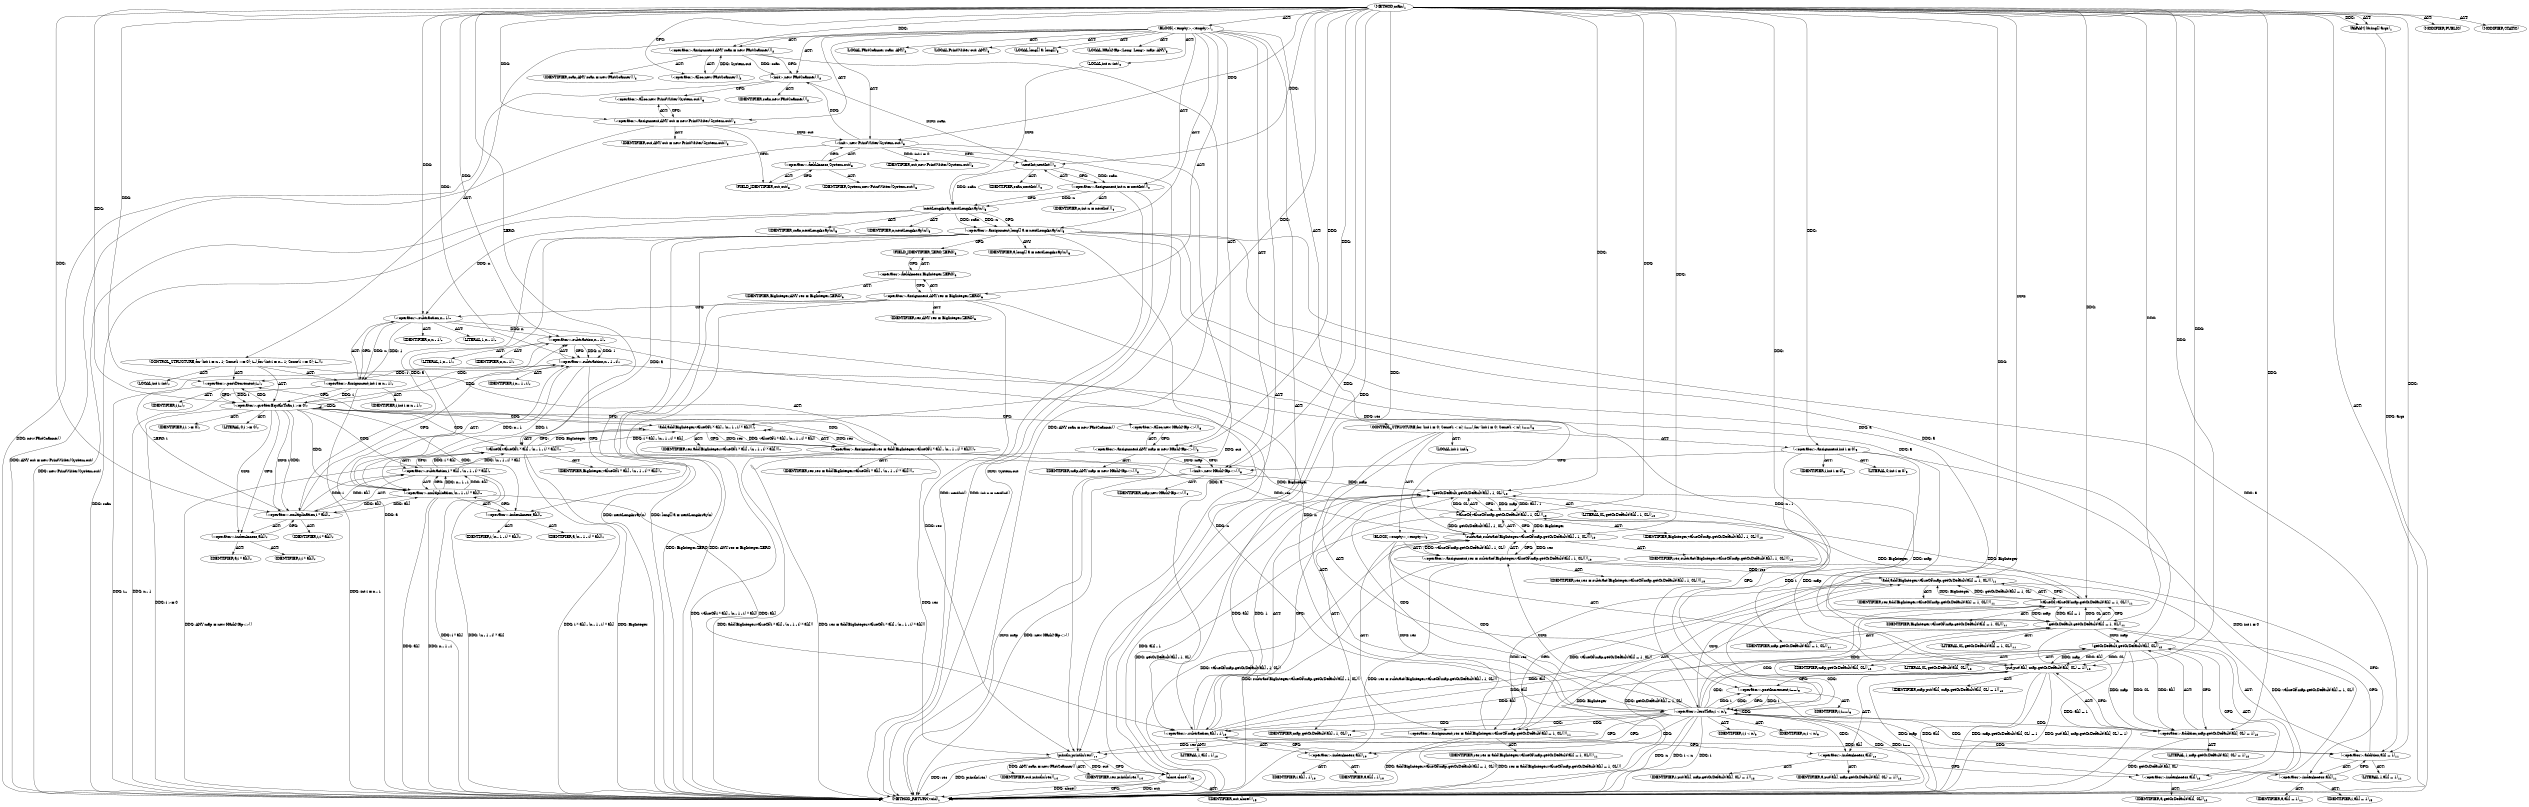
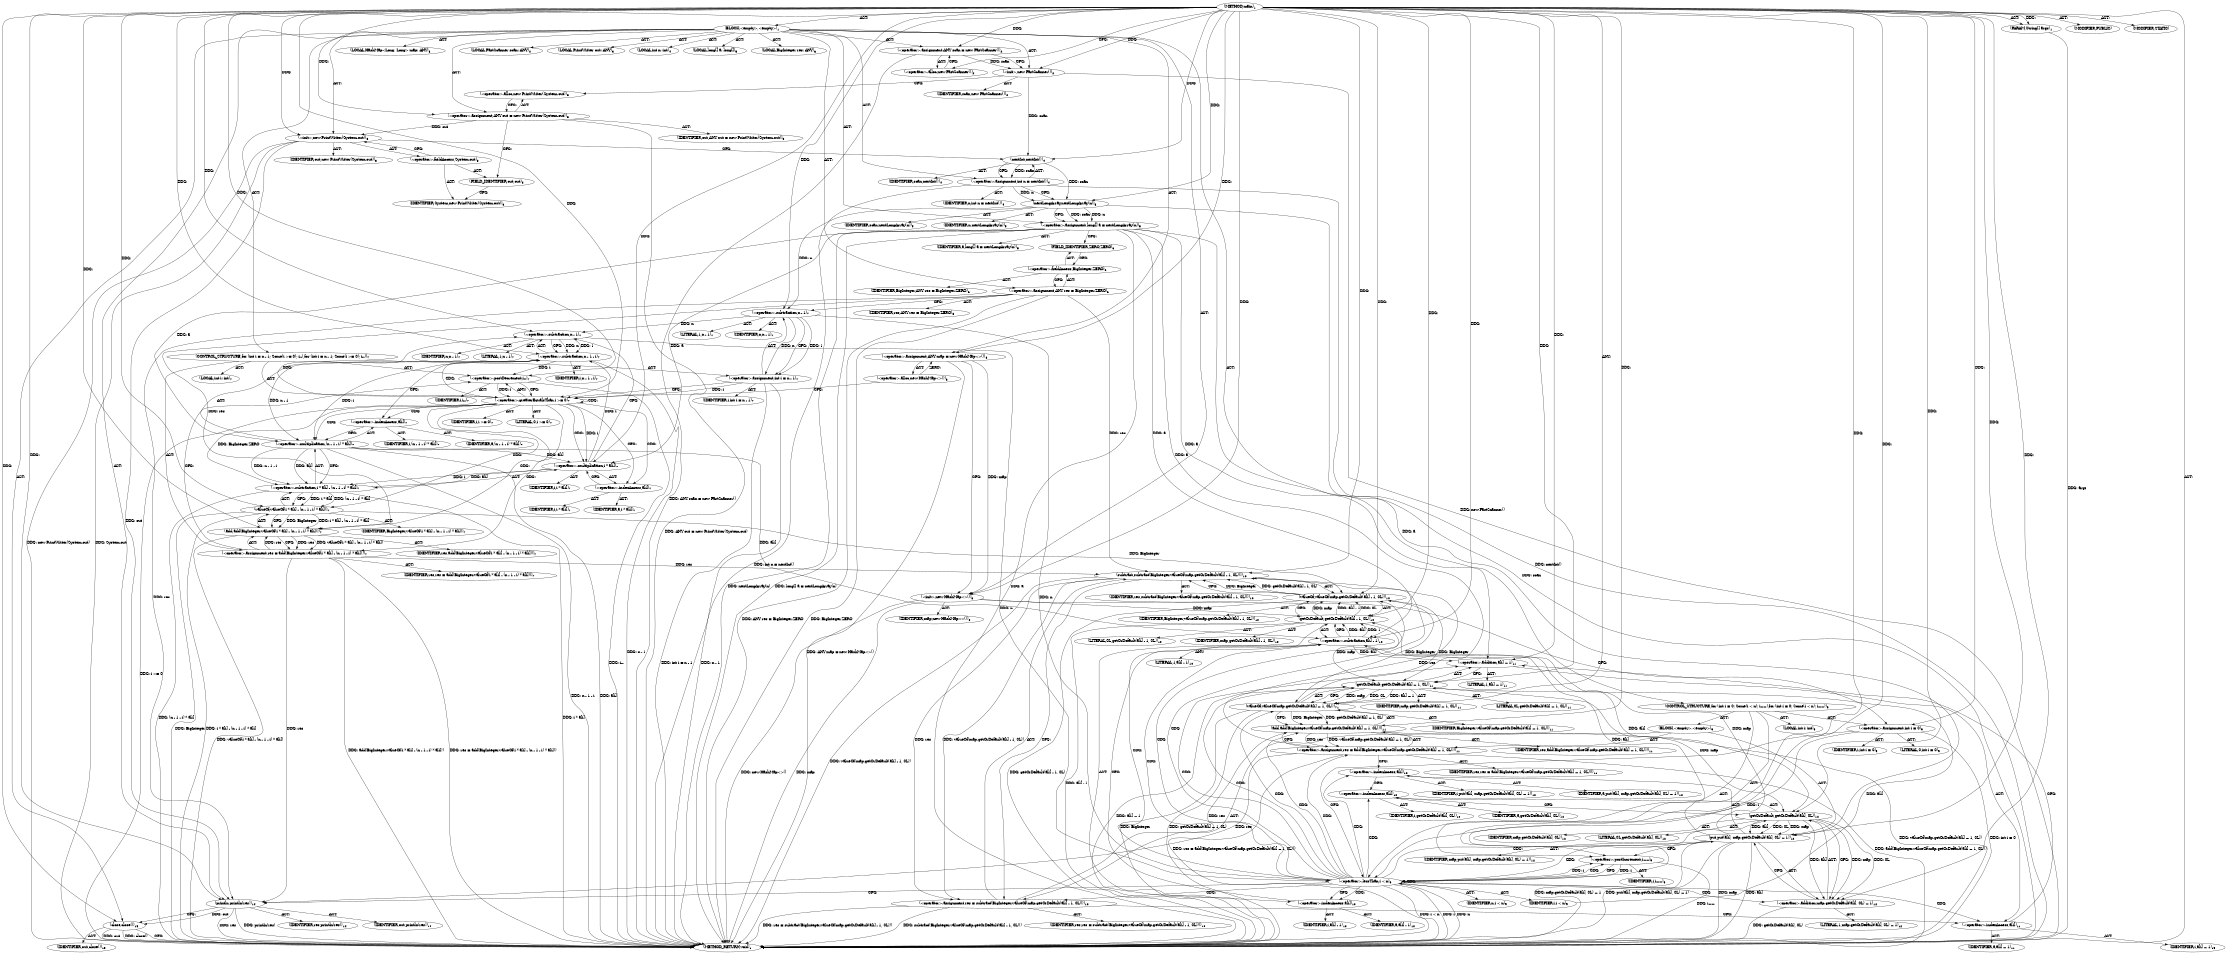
none -> (789, 51)
(736, 64) -> (954, 62)
(590, 78) -> none
(829, 112) -> (1137, 35)
(1024, 136) -> (1210, 148)
(917, 154) -> (338, 149)
(795, 178) -> (478, 192)
(510, 231) -> (127, 259)
(1028, 242) -> (1046, 237)
(1649, 264) -> (1383, 302)
(2092, 308) -> (1607, 357)
none -> (384, 335)
(1656, 392) -> none
(262, 395) -> (522, 390)
(721, 415) -> (729, 393)
(1317, 416) -> (627, 648)
(160, 439) -> (611, 412)
(365, 439) -> (238, 444)
(1166, 439) -> (935, 368)
(1519, 461) -> (1441, 617)
(1092, 472) -> none
(376, 508) -> none
(2131, 602) -> (1337, 707)
(1627, 663) -> (1923, 713)
(1511, 724) -> (1165, 706)
(1042, 767) -> (334, 915)
none -> (1425, 816)
